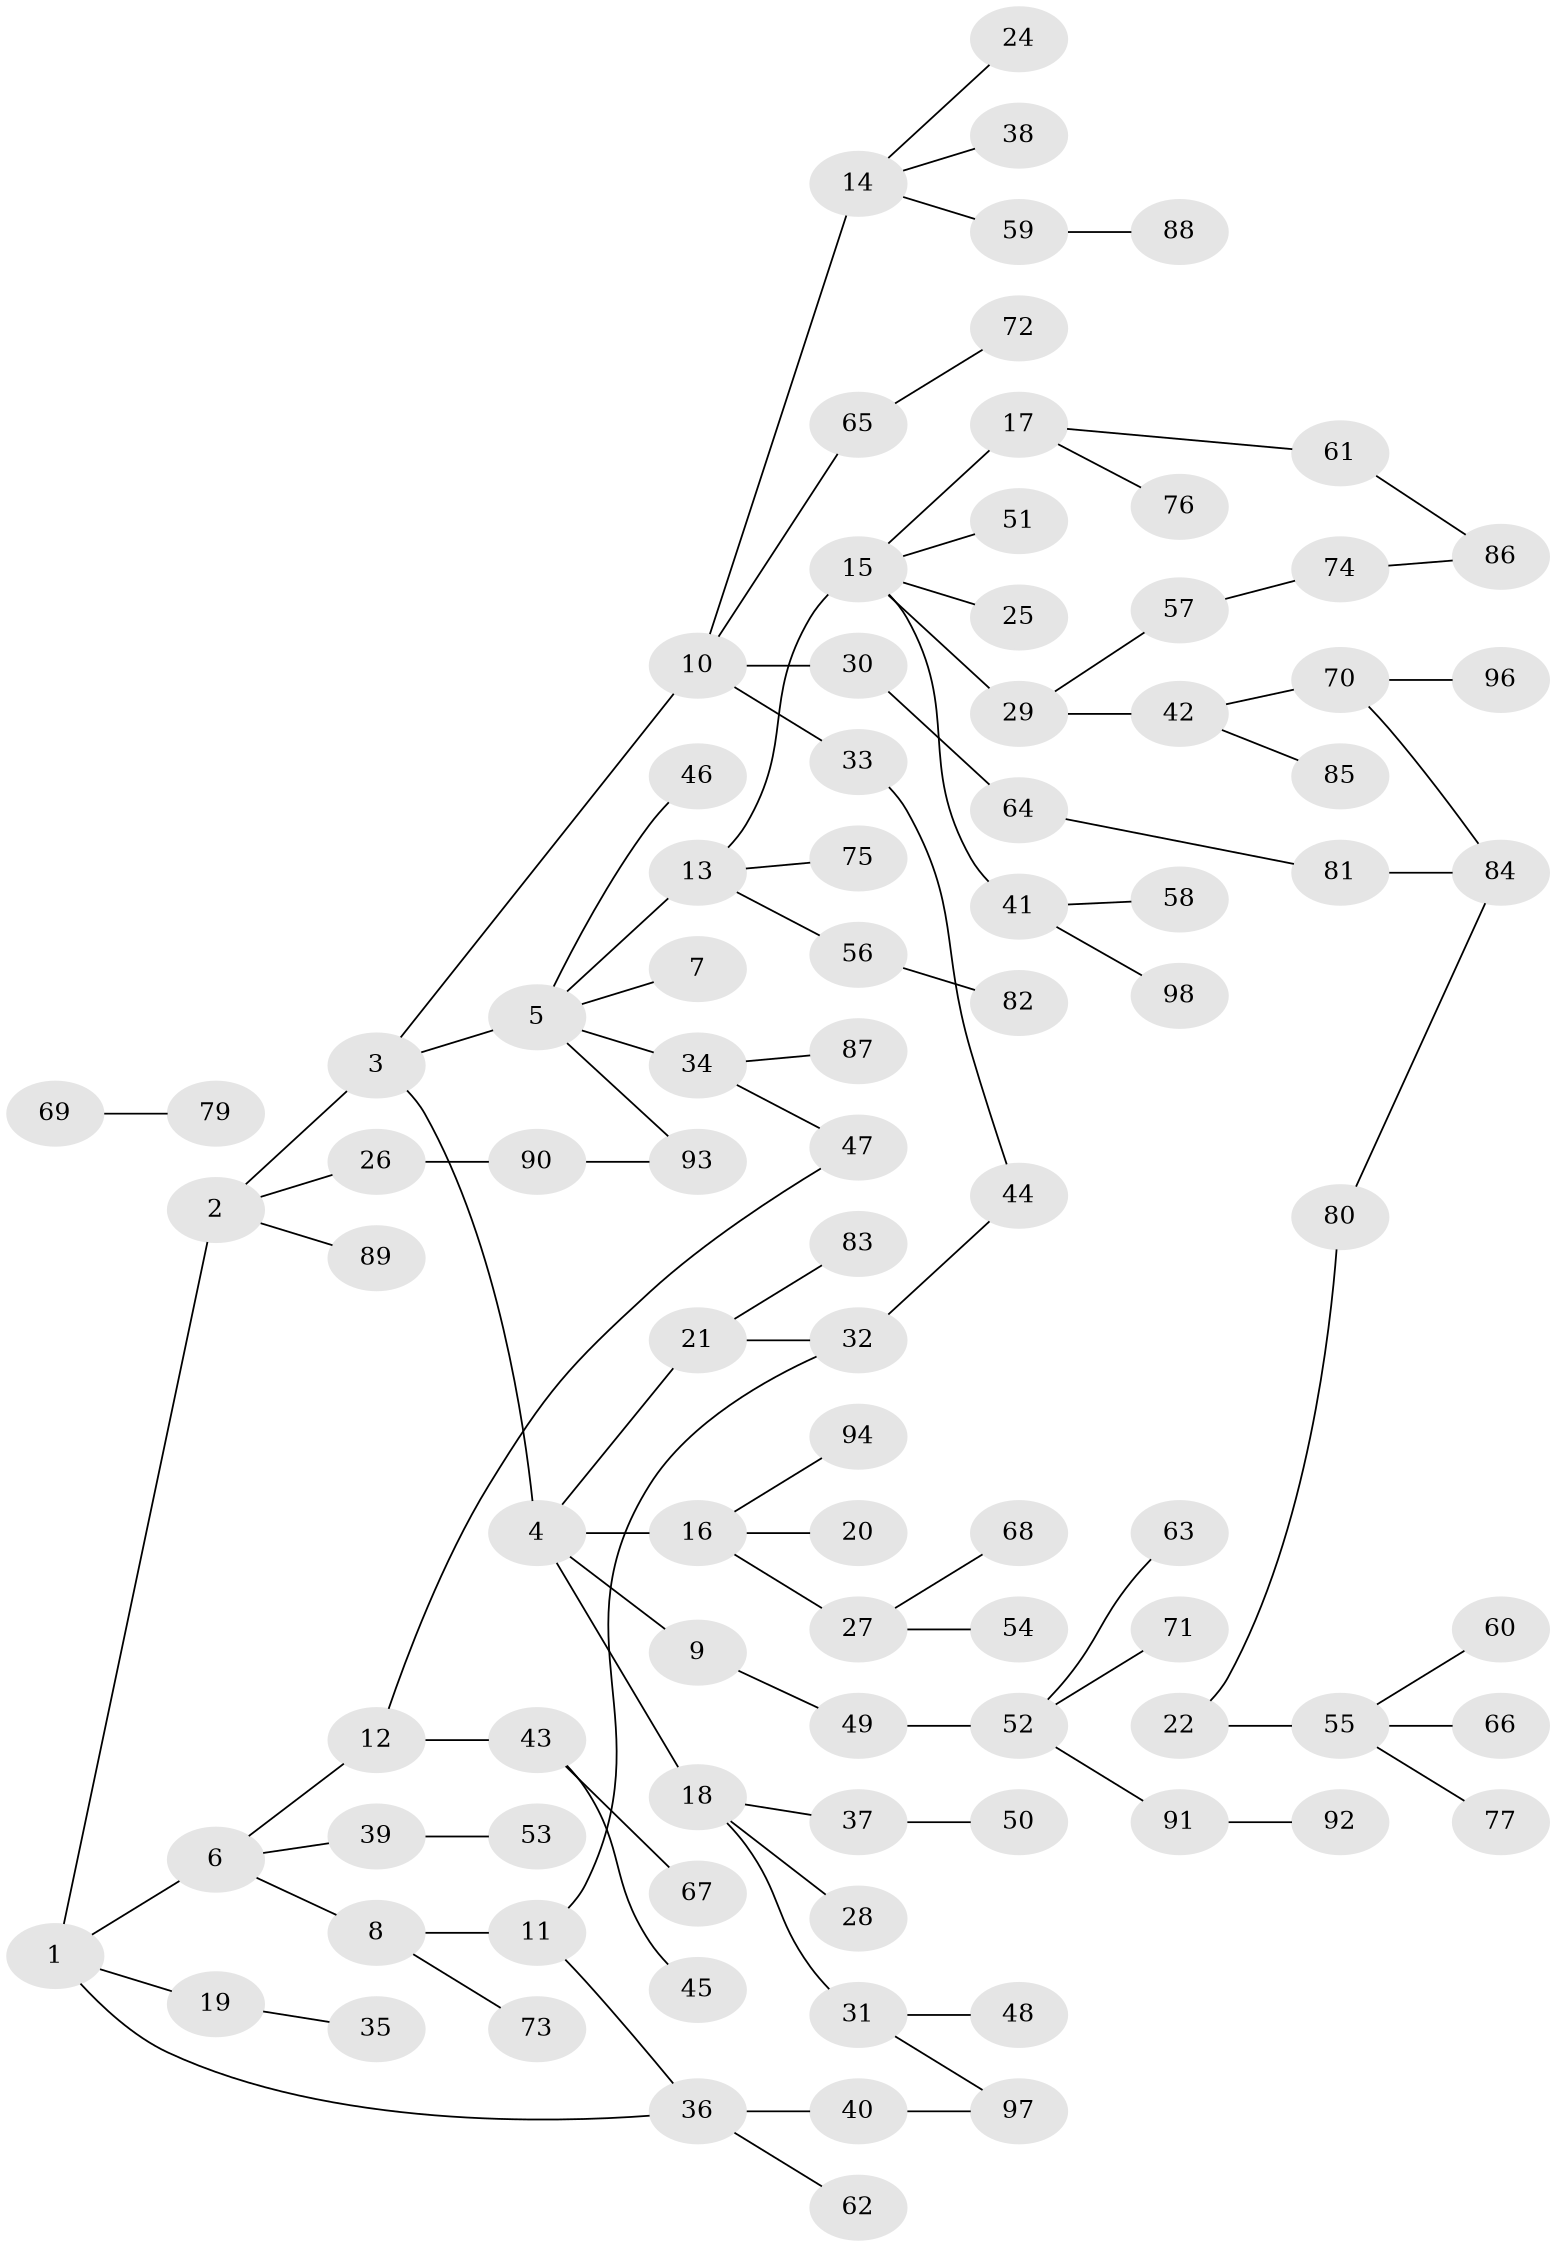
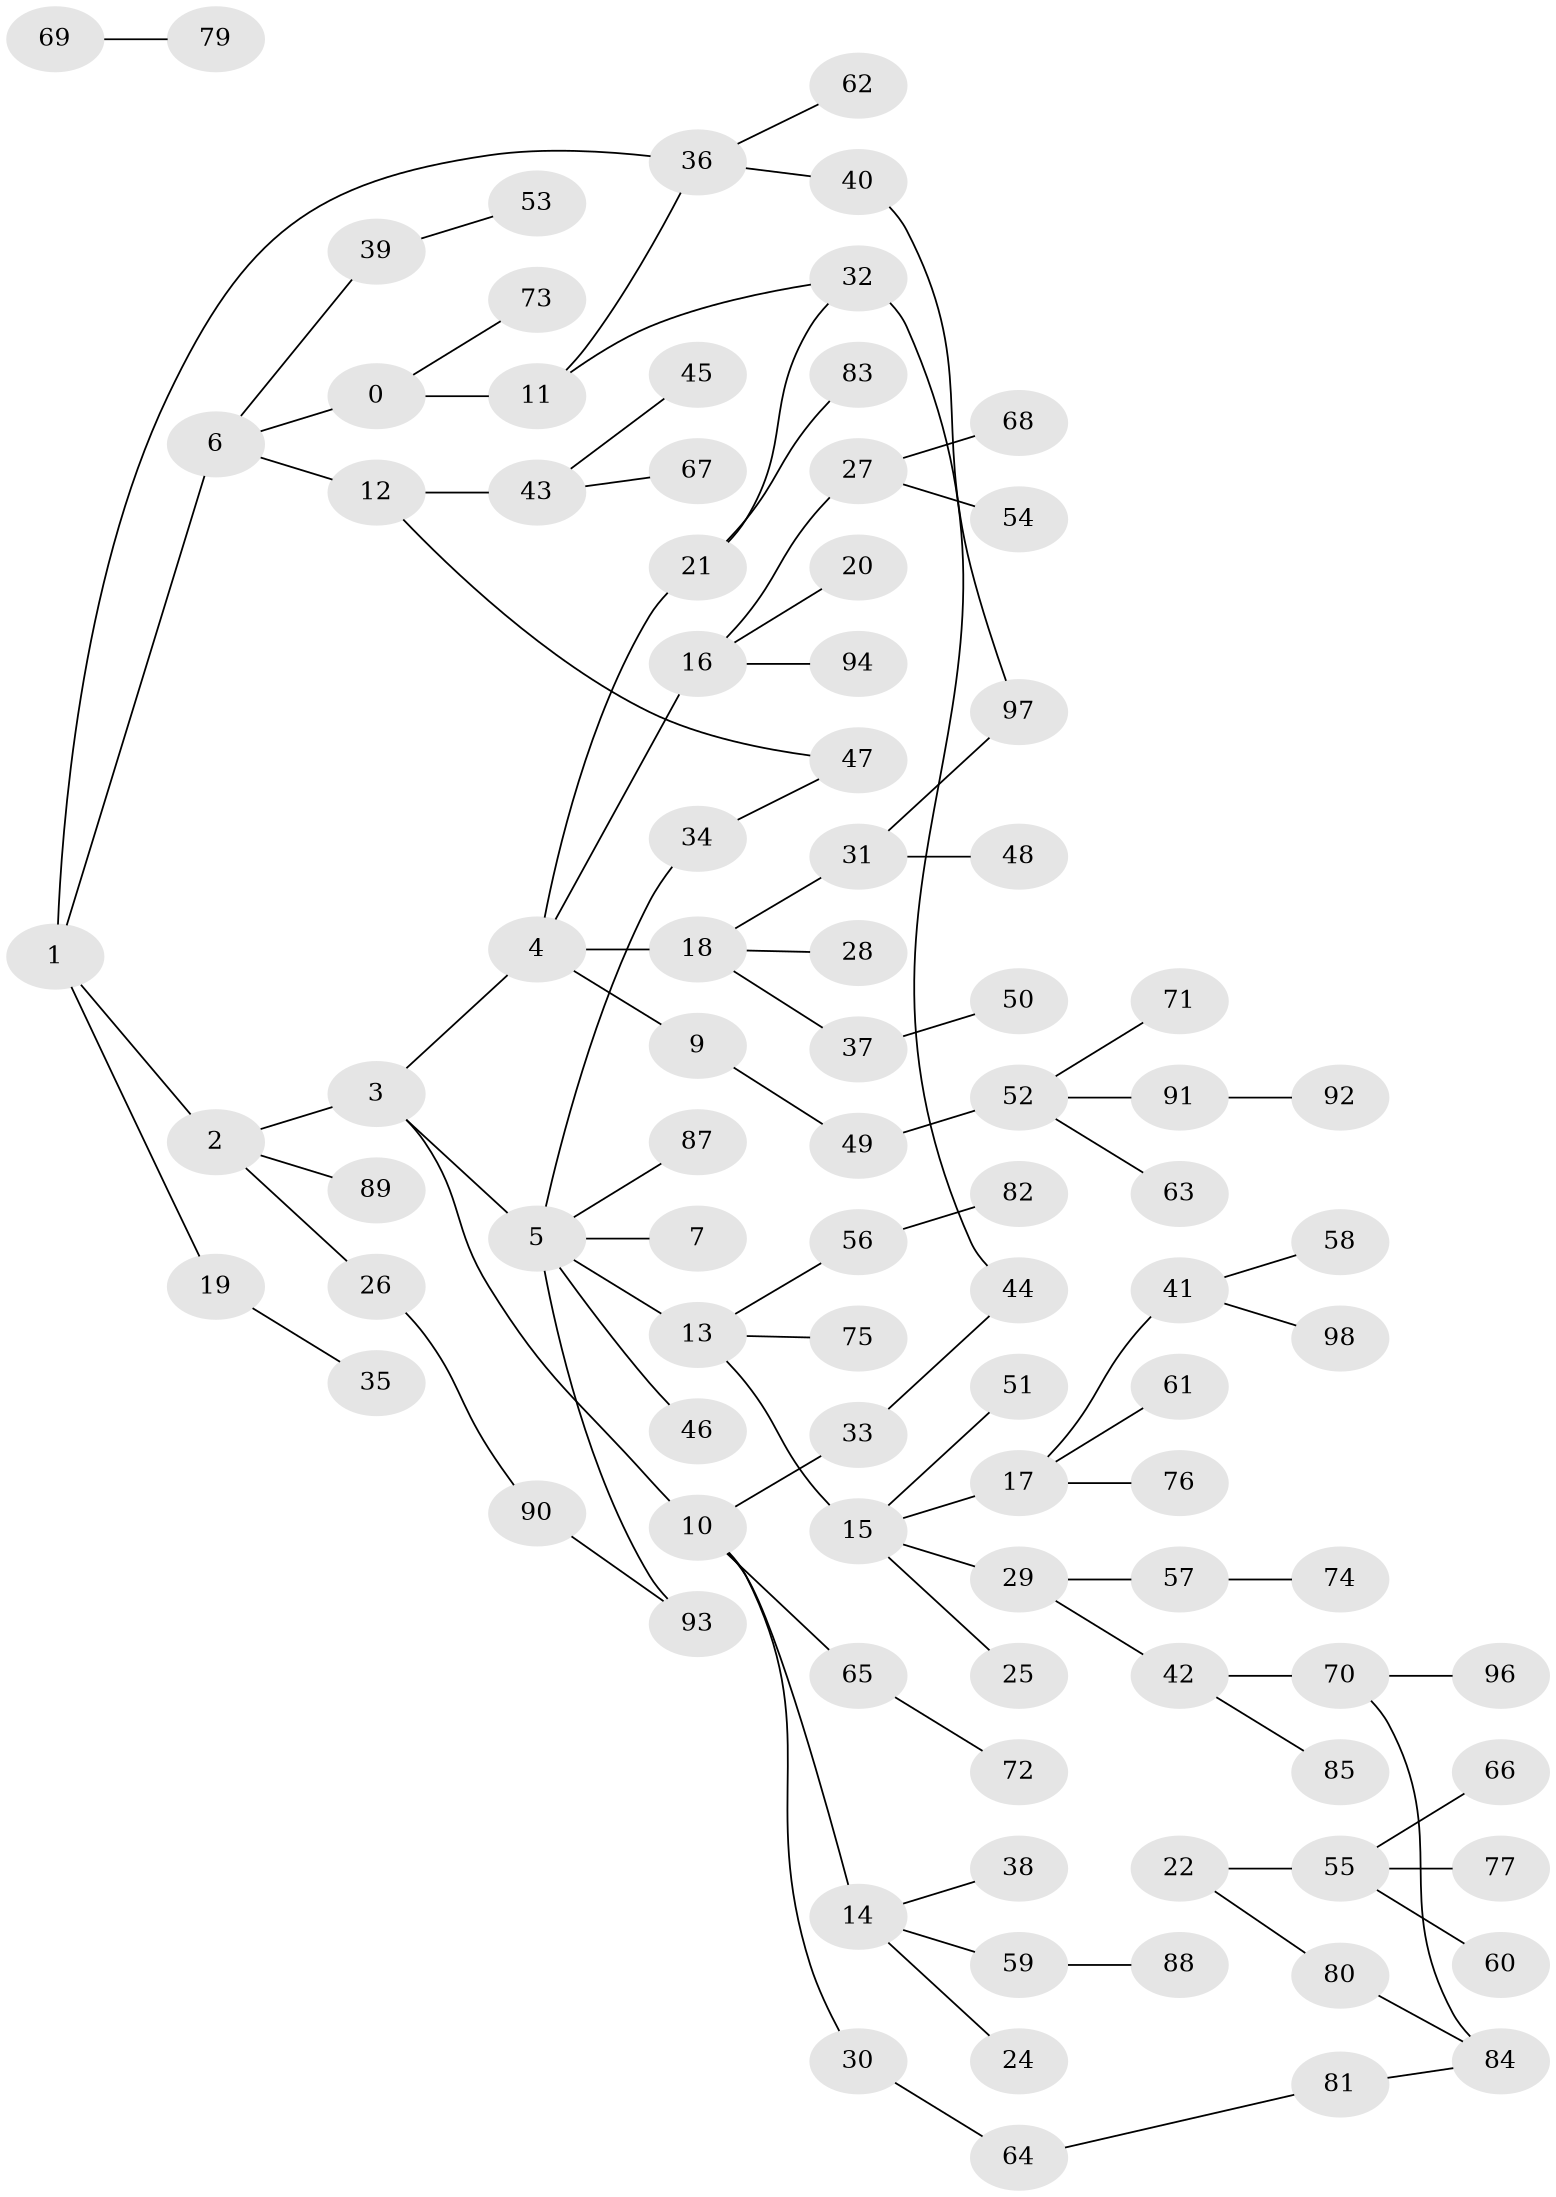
(1501, 557) -> none
(937, 715) -> (1099, 1387)
(778, 1058) -> (618, 1190)
(377, 1933) -> (377, 396)
